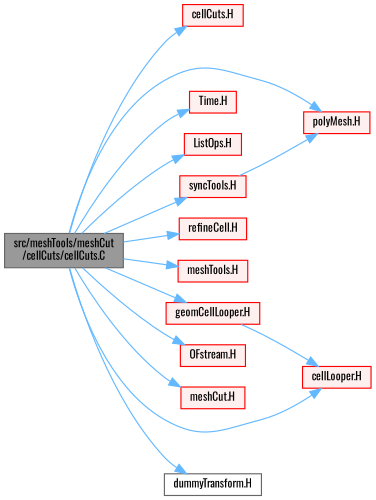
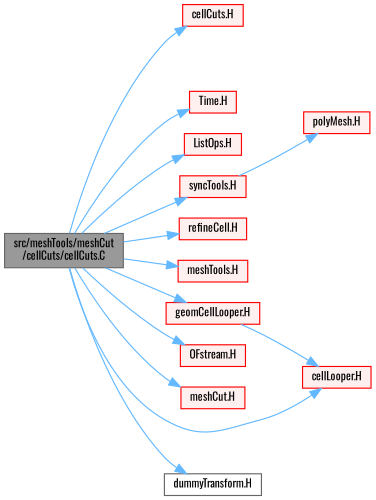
(153, 88) -> none
